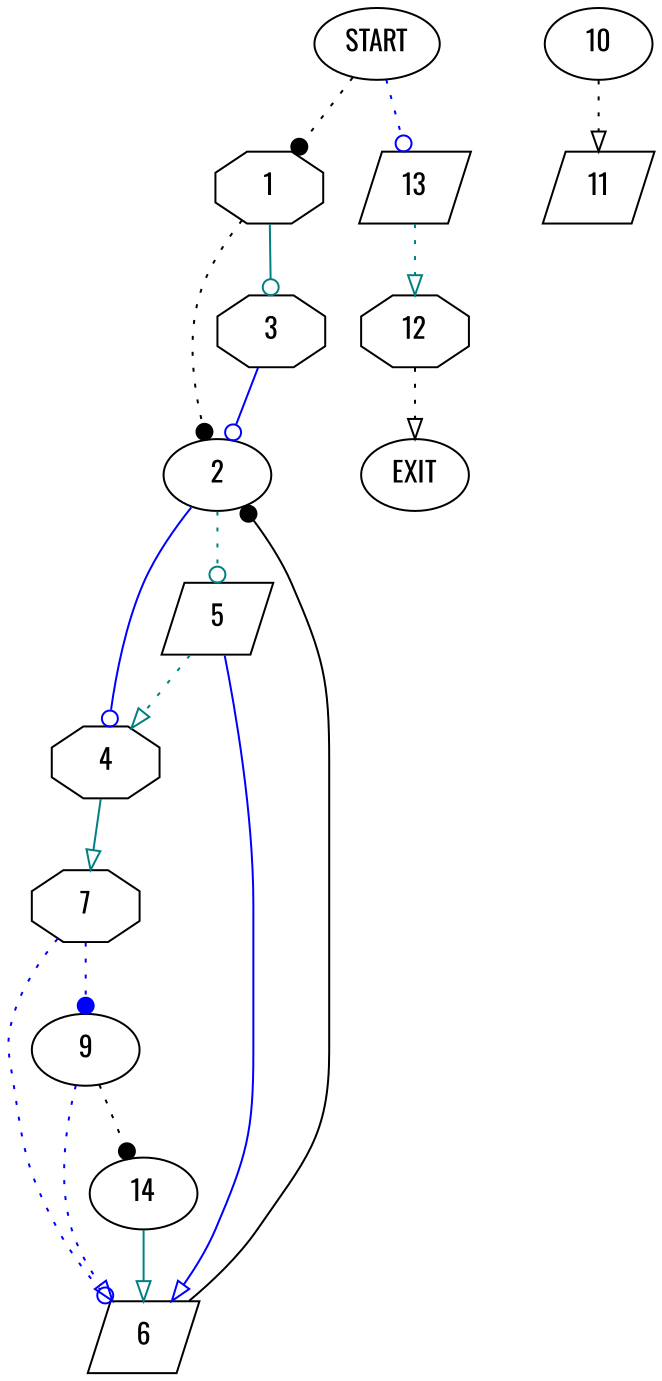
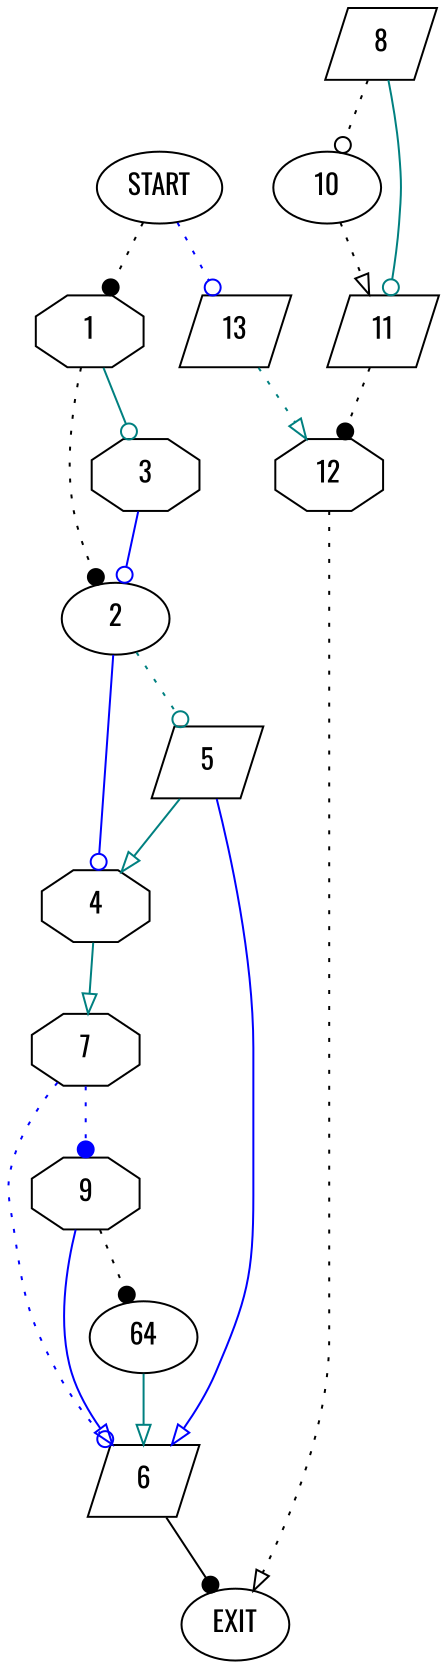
none -> (381, 44)
none -> (359, 396)
(167, 684) -> (157, 828)
(329, 926) -> (186, 1548)
(86, 1050) -> (86, 1194)
(65, 1188) -> (65, 1332)
(144, 1194) -> (144, 1337)
